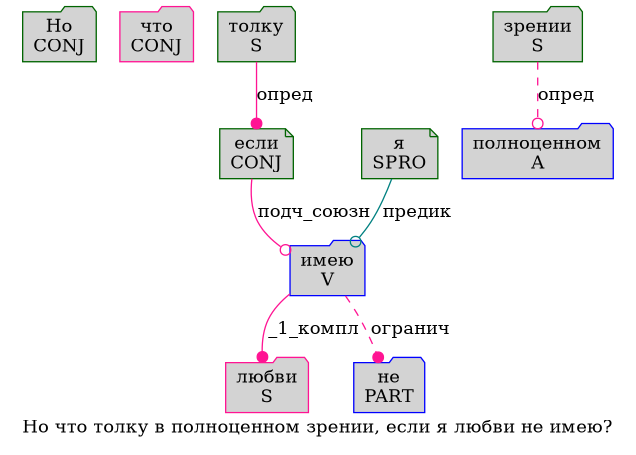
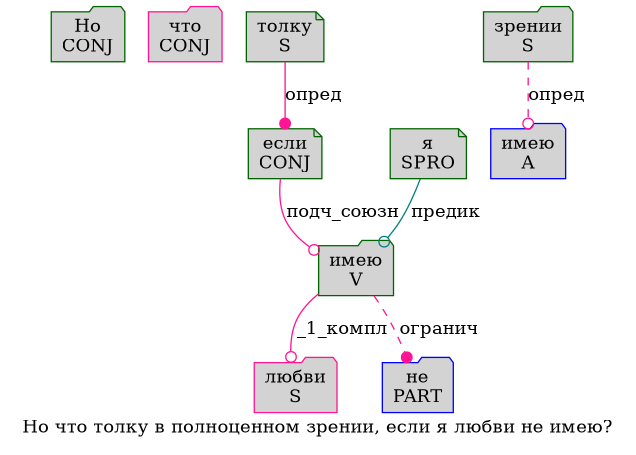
(257, 37) -> (285, 37)
(538, 154) -> (528, 154)
(327, 271) -> (356, 271)
(268, 319) -> (297, 319)
